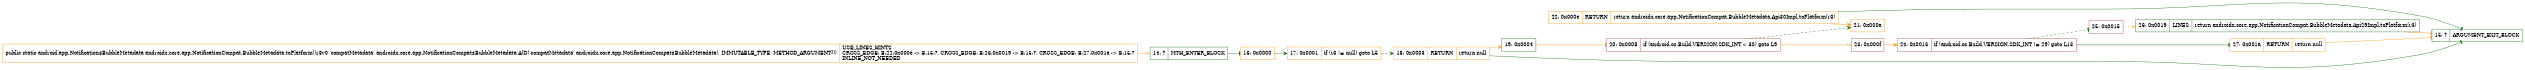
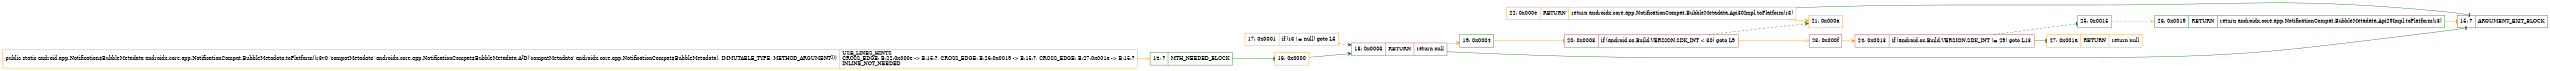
(2181, 25) -> (2203, 21)
(2378, 40) -> none
(1198, 53) -> (1200, 59)
(1279, 53) -> (1328, 56)
(1441, 53) -> (1399, 49)
